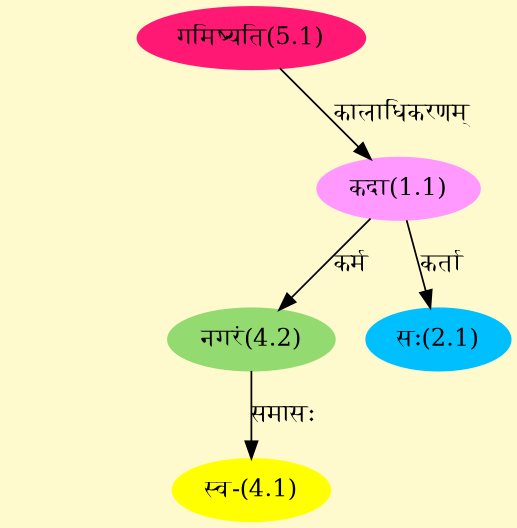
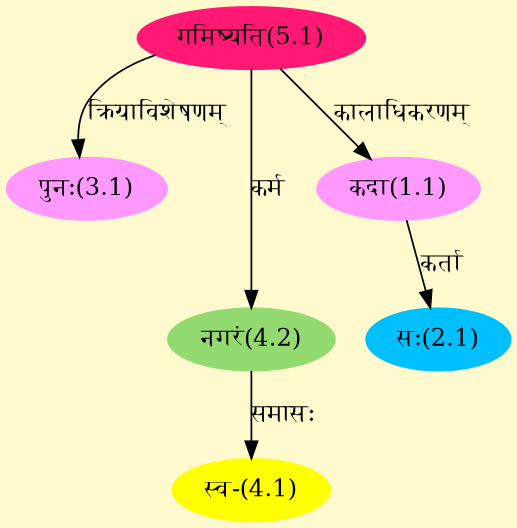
none -> (87, 189)
(331, 258) -> (251, 180)
